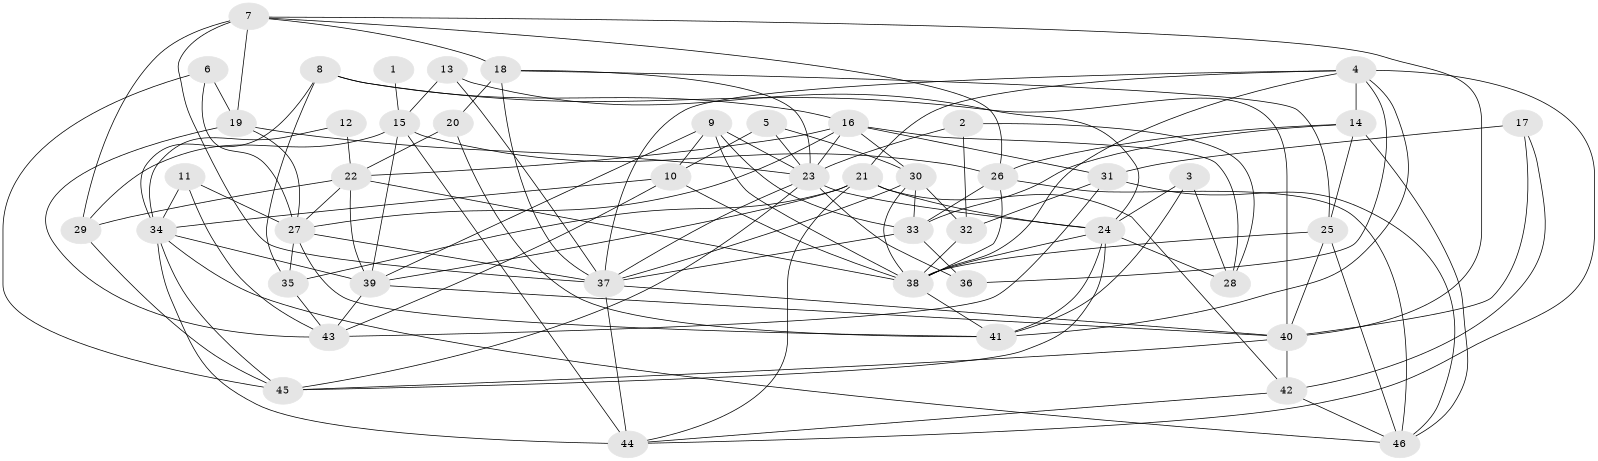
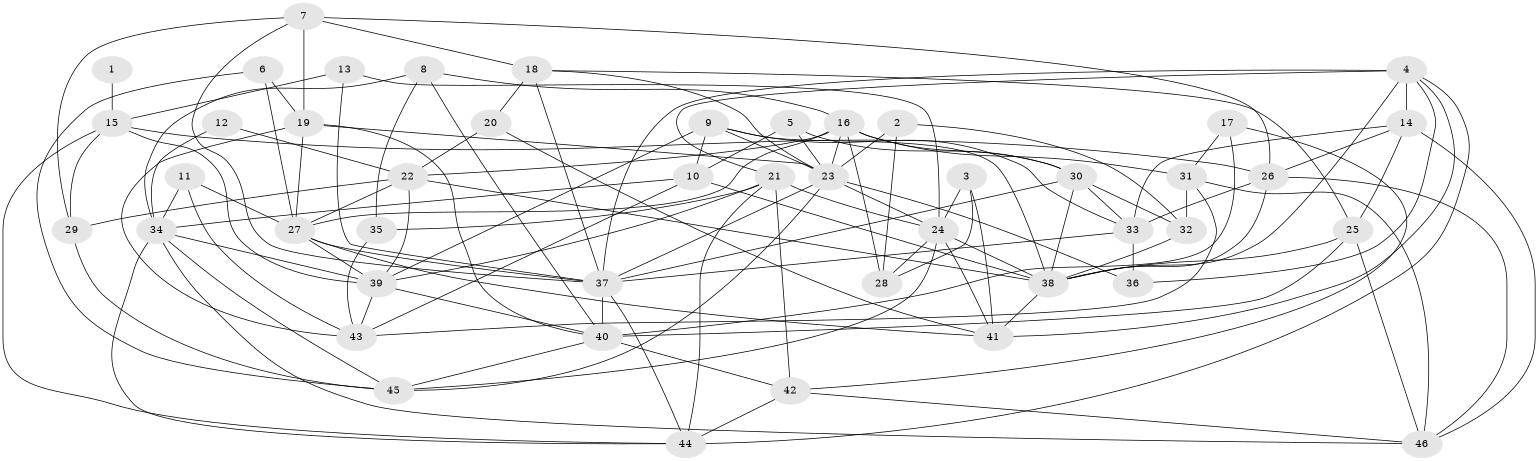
(1056, 30) -> (457, 222)
(292, 257) -> (331, 254)
